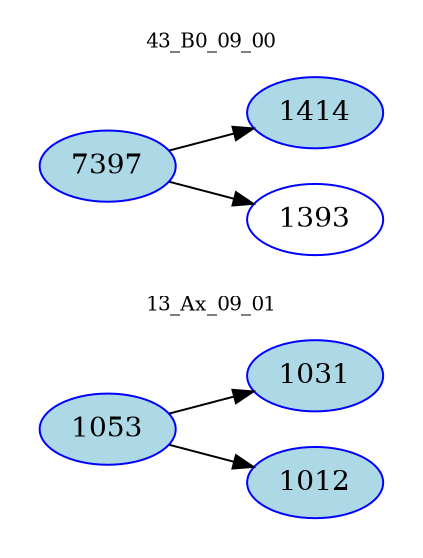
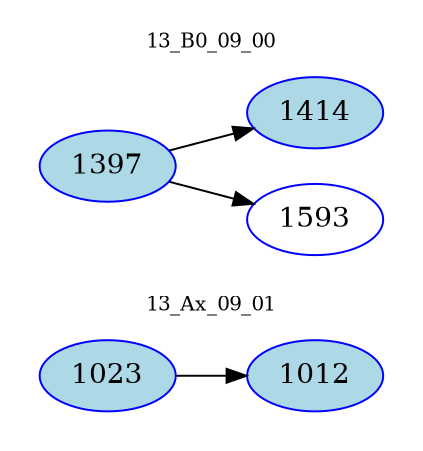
(211, 43) -> (211, 43)
(108, 166) -> (108, 166)
(315, 220) -> (315, 220)
(315, 376) -> none
(108, 429) -> (108, 376)
